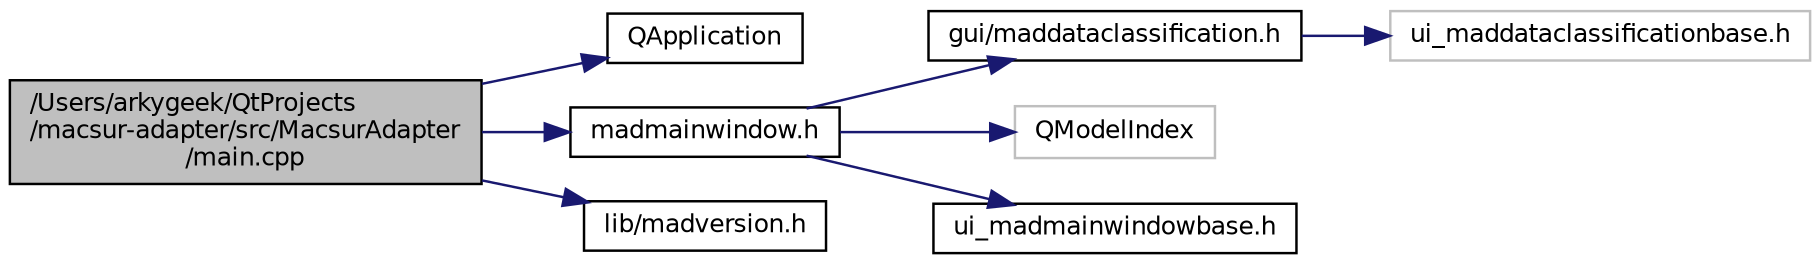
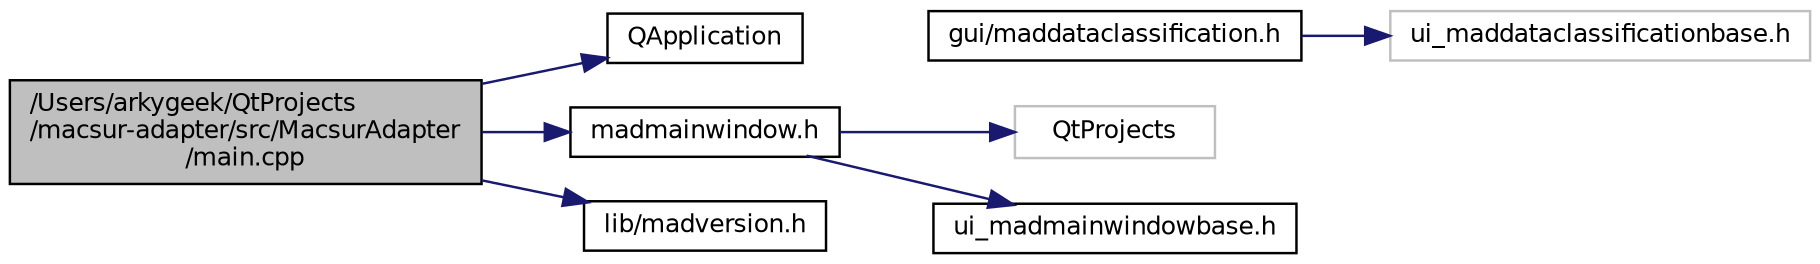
(898, 87) -> none
(1115, 132) -> (1115, 132)
